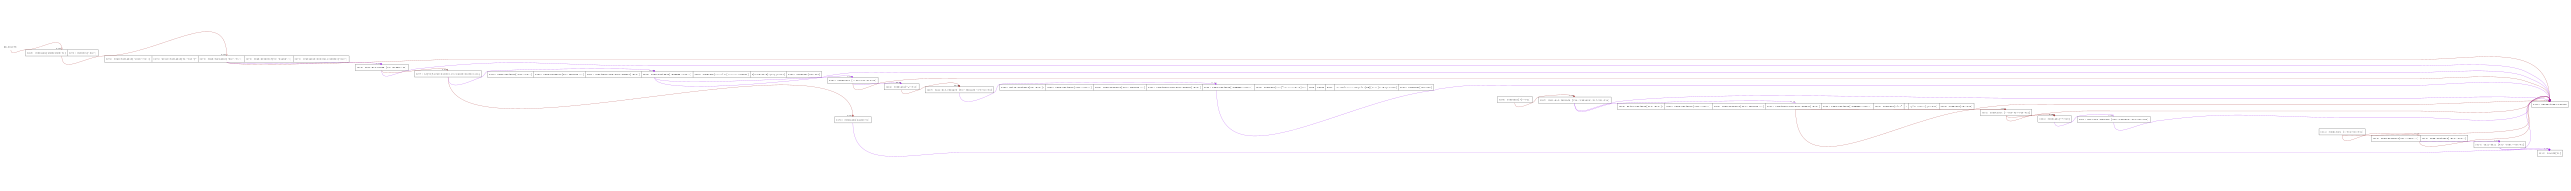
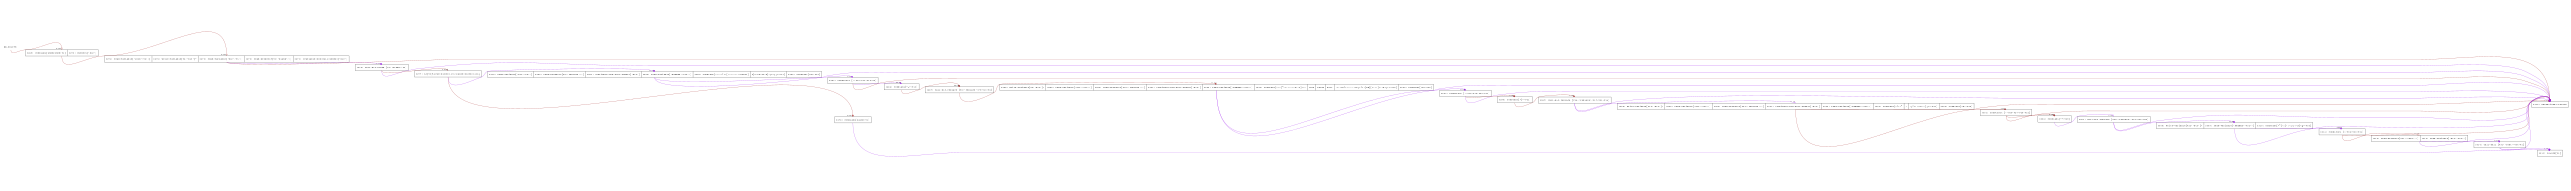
(1081, 83) -> (1081, 83)
none -> (1465, 93)
none -> (2235, 126)
(2499, 139) -> (2499, 139)
